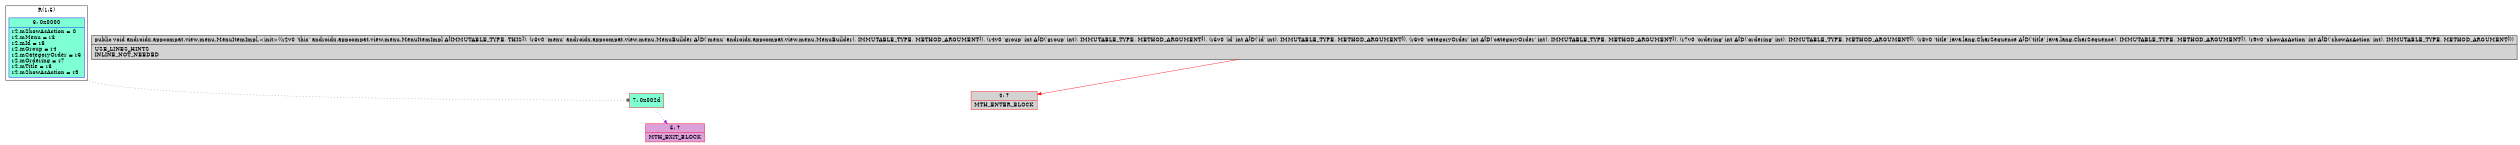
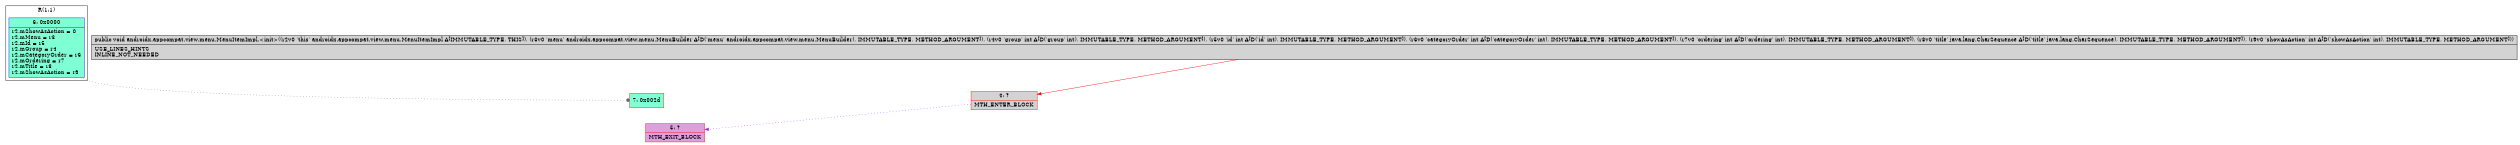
(47, 10) -> (47, 10)
(29, 43) -> (29, 43)
(659, 114) -> (840, 117)
